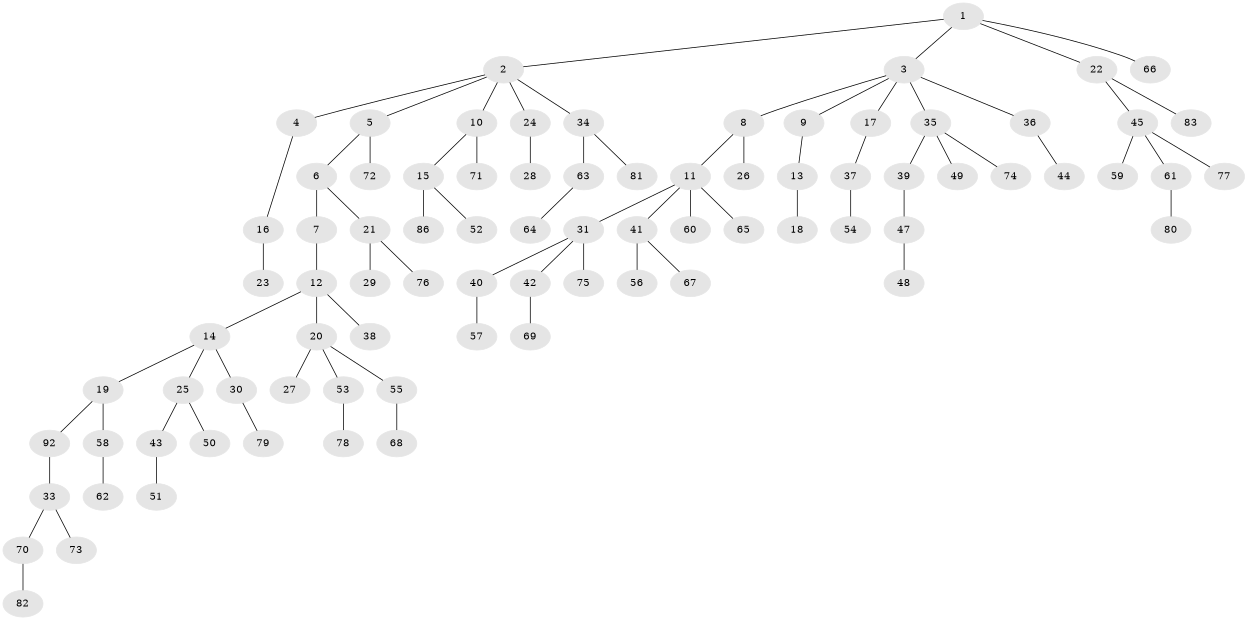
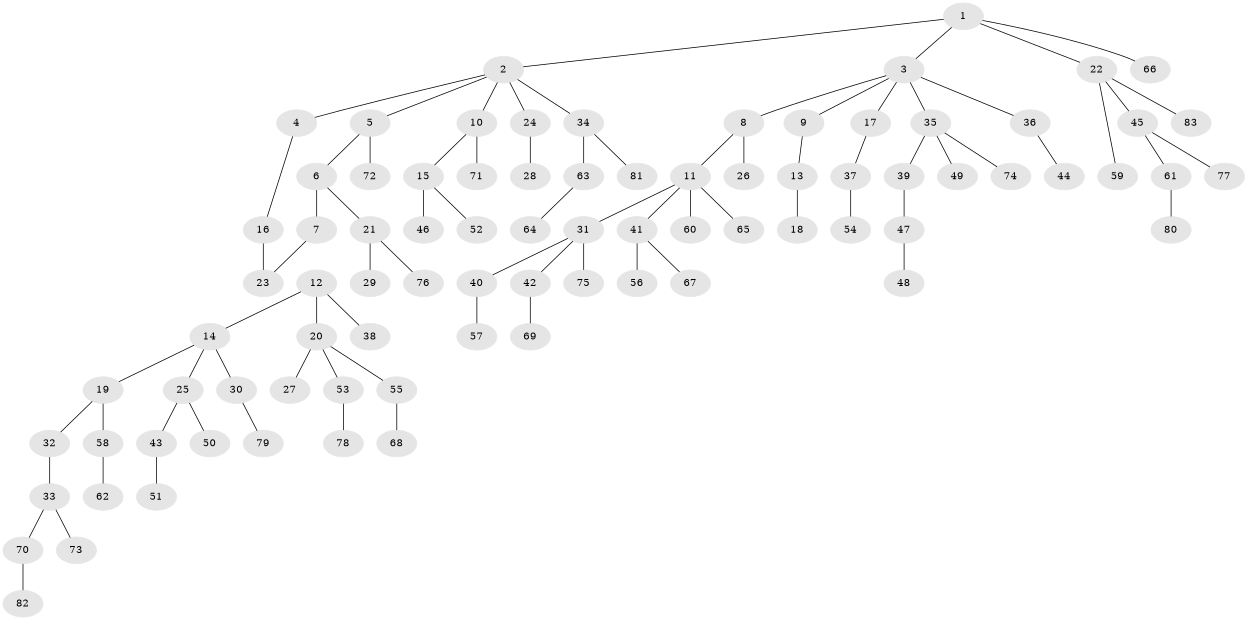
(1128, 150) -> (1107, 123)
(423, 230) -> (423, 230)
(317, 257) -> (290, 257)
(50, 444) -> (50, 444)
